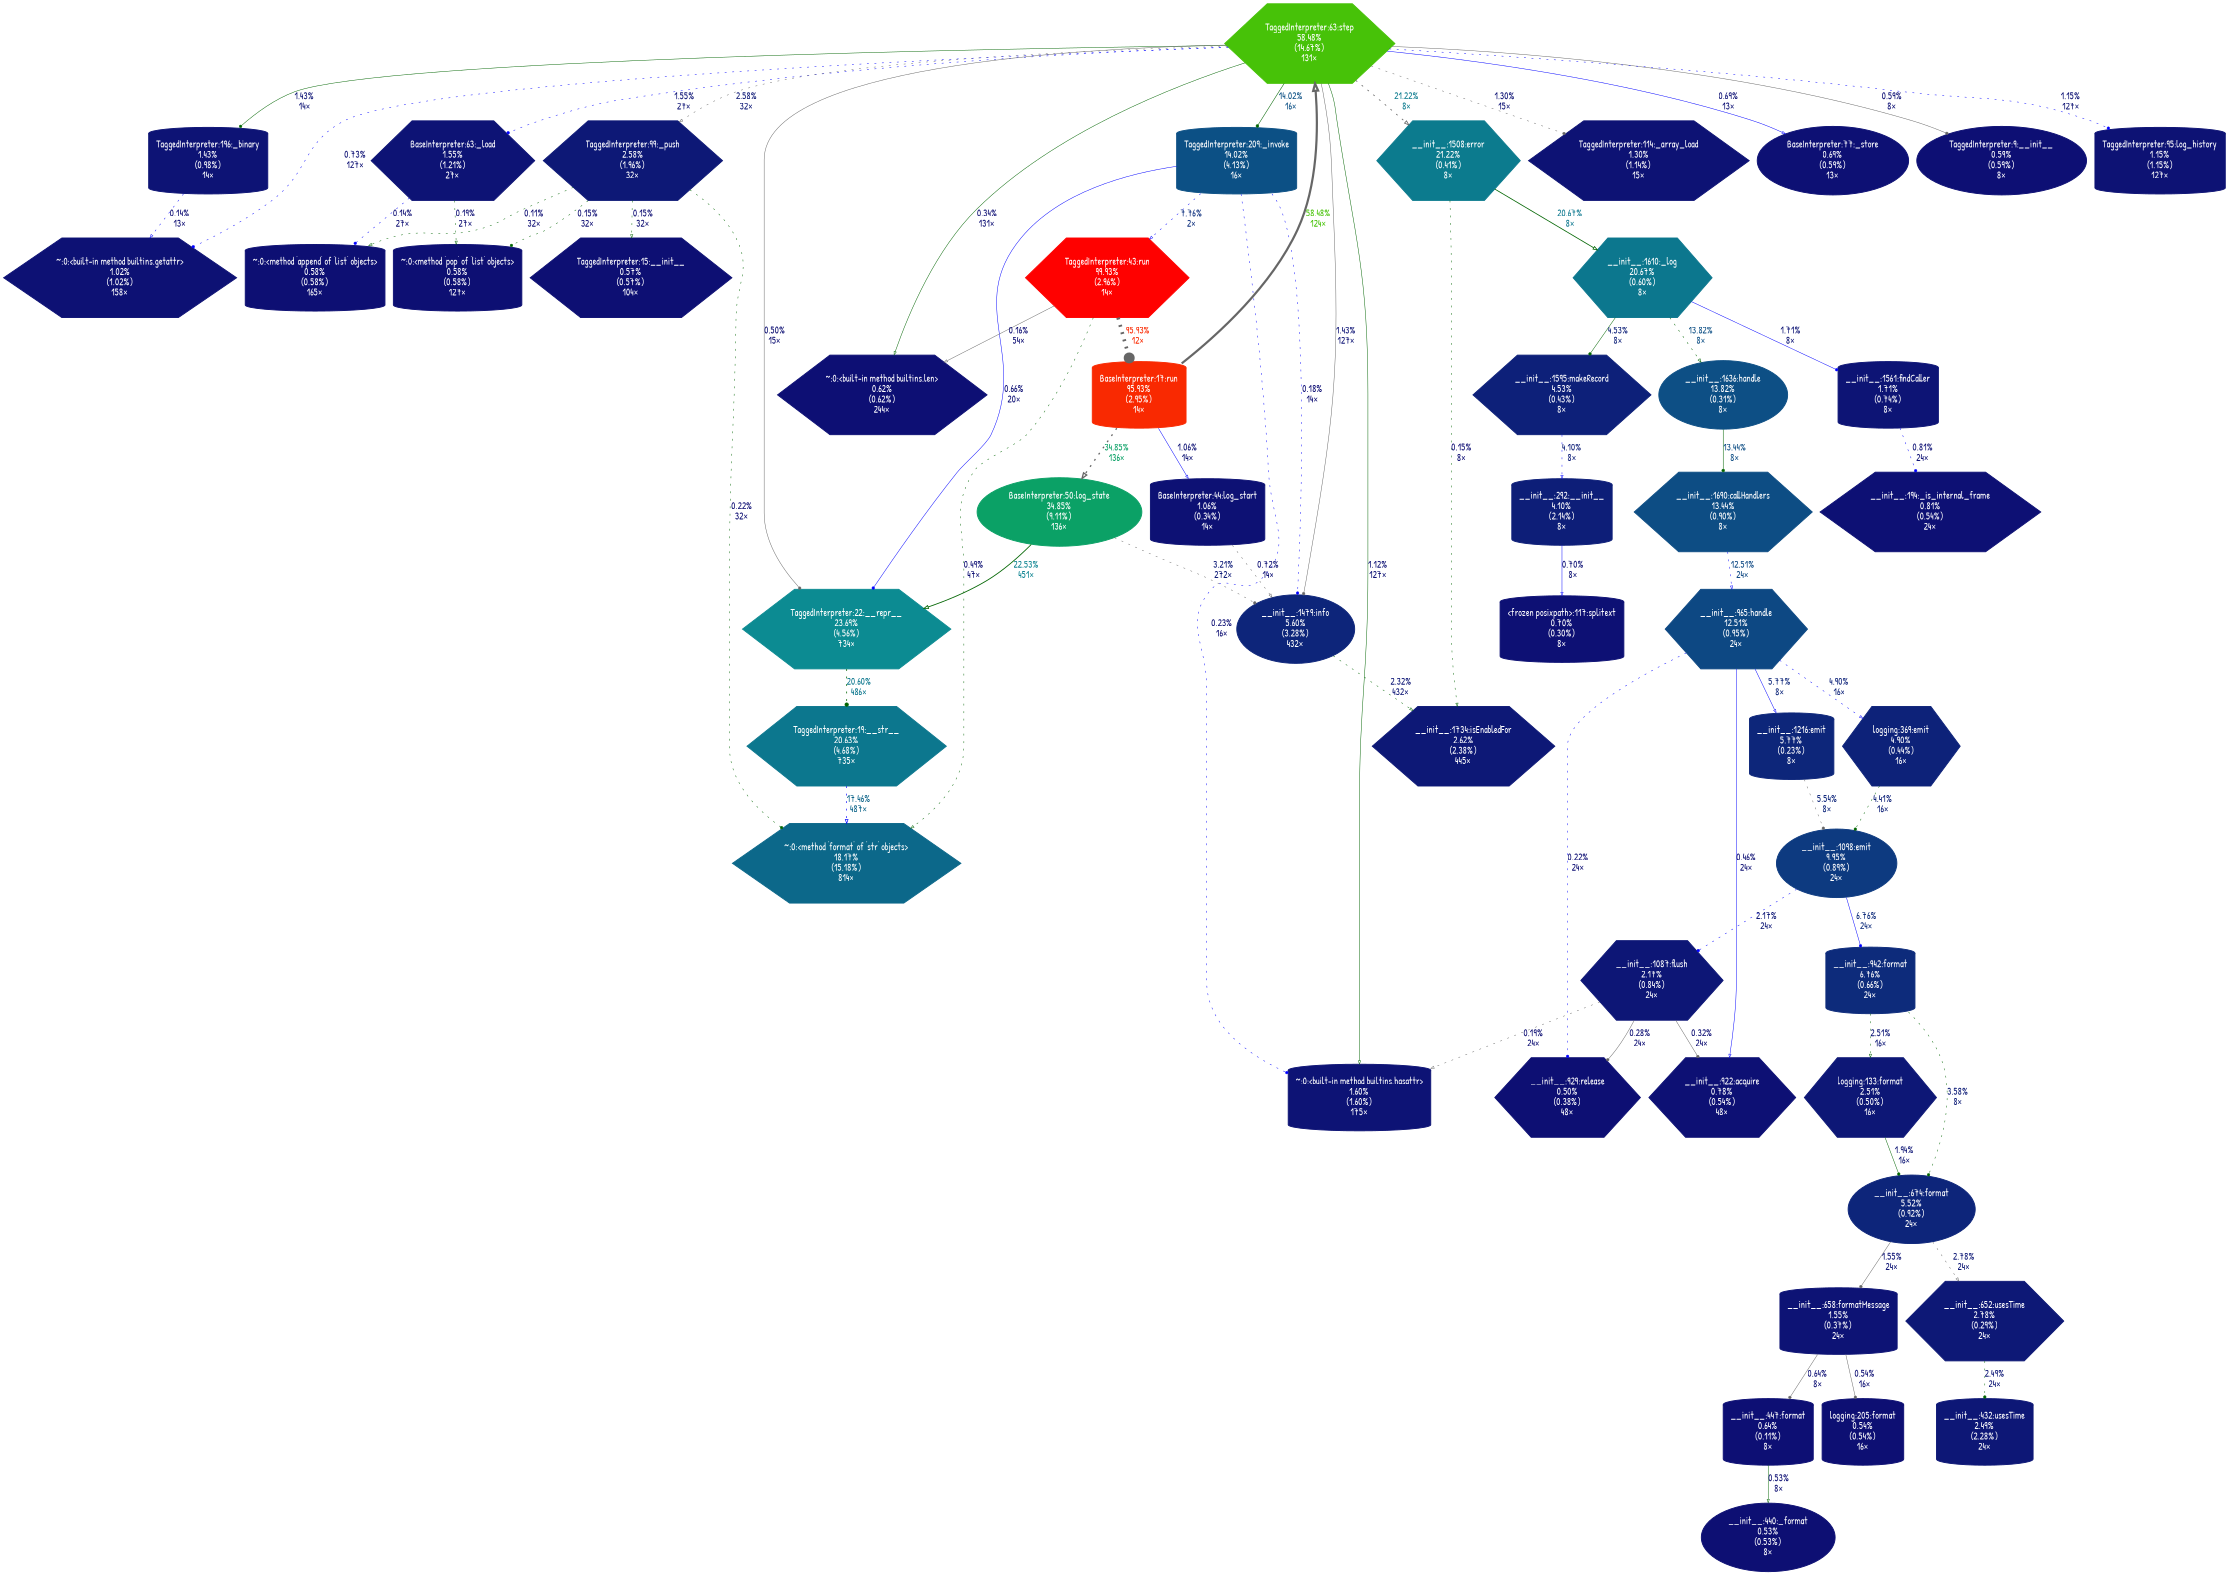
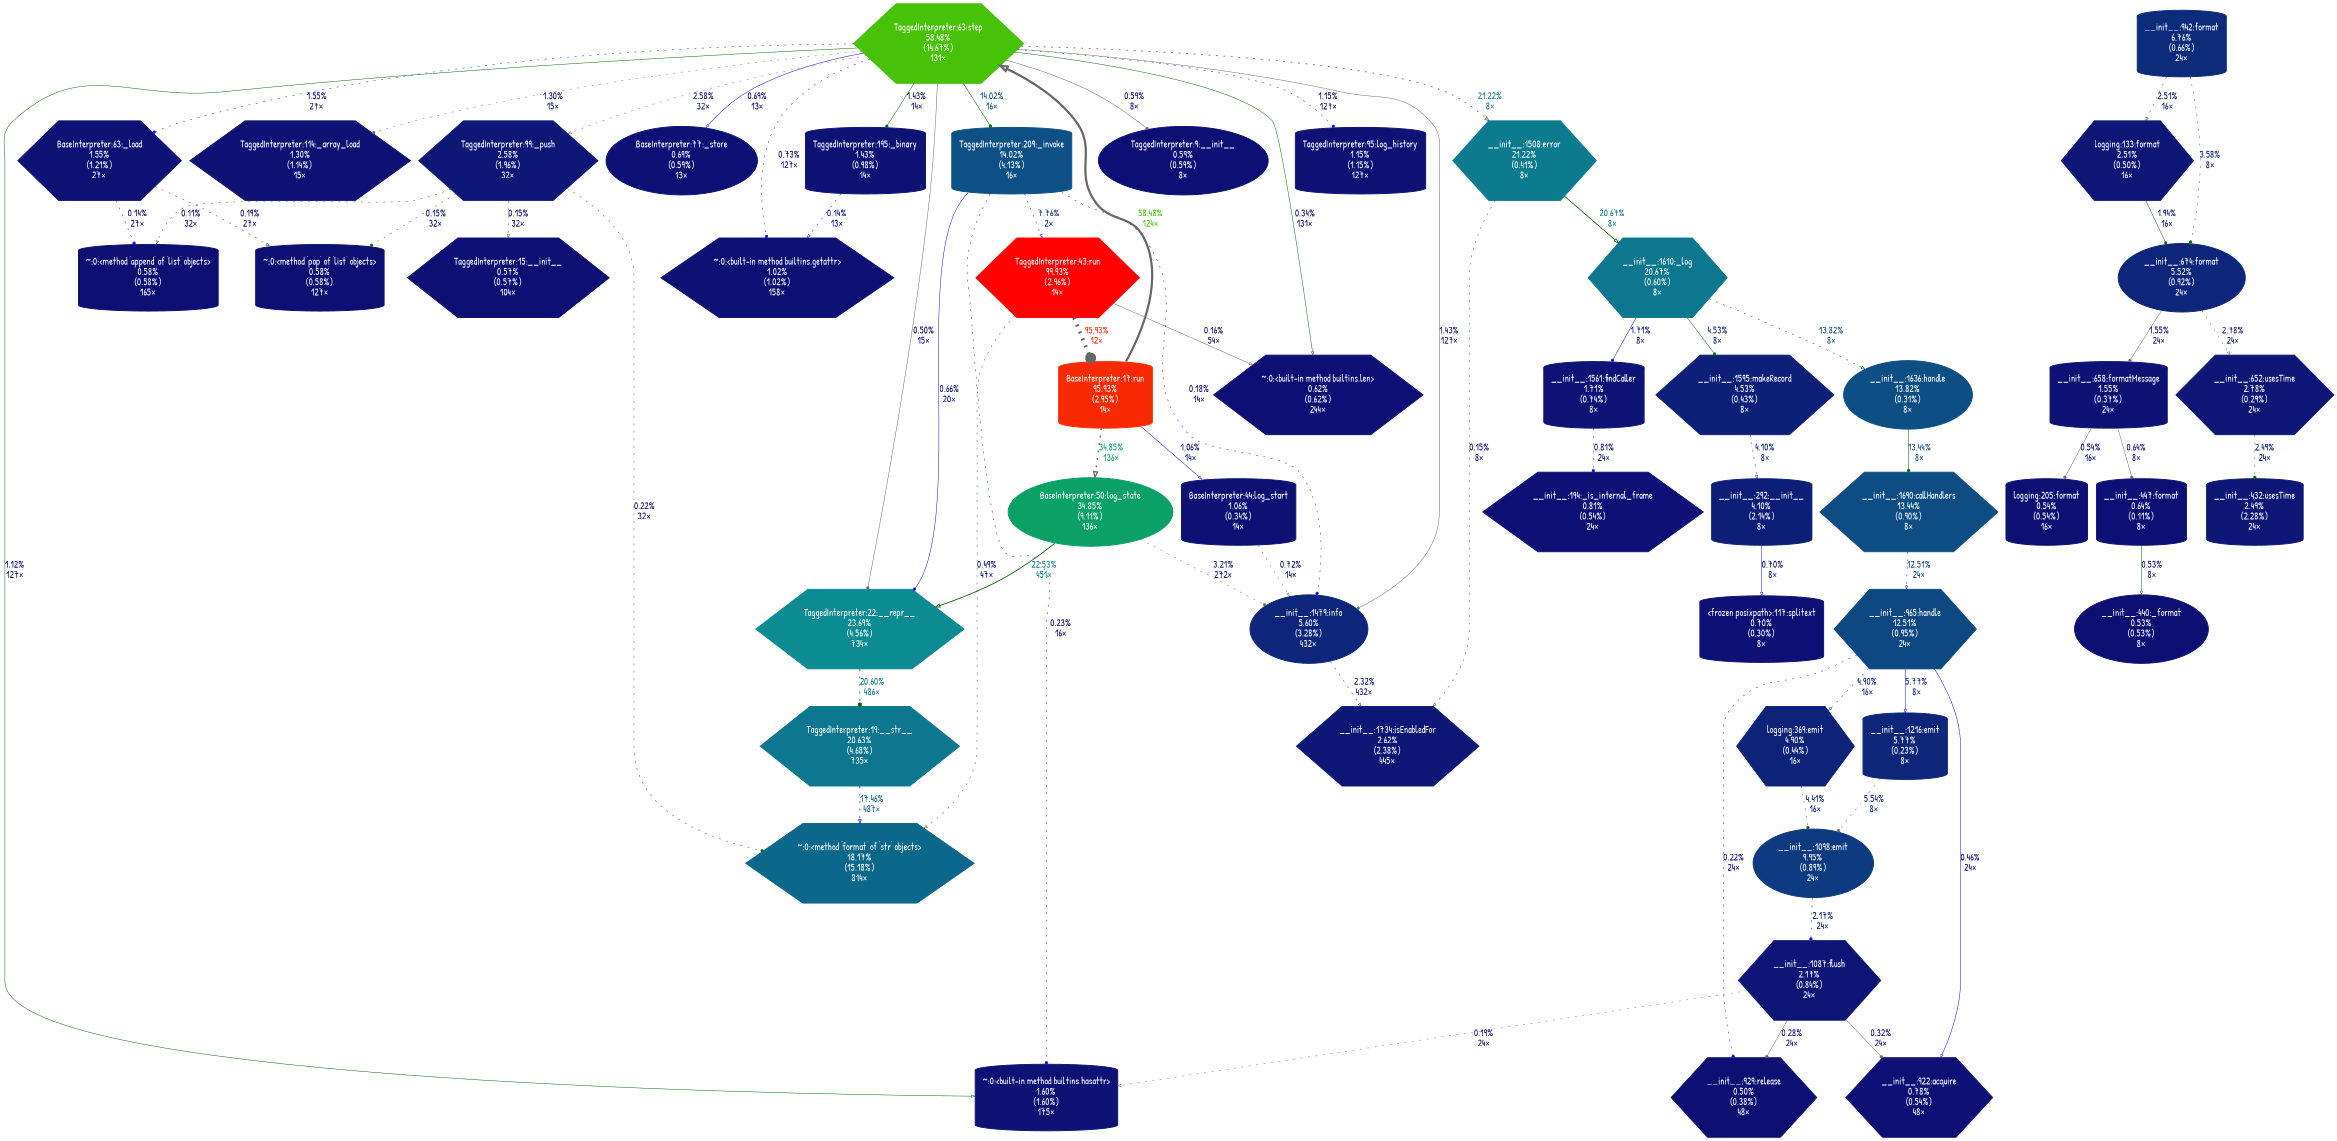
(208, 161) -> (866, 161)
(1853, 921) -> none
